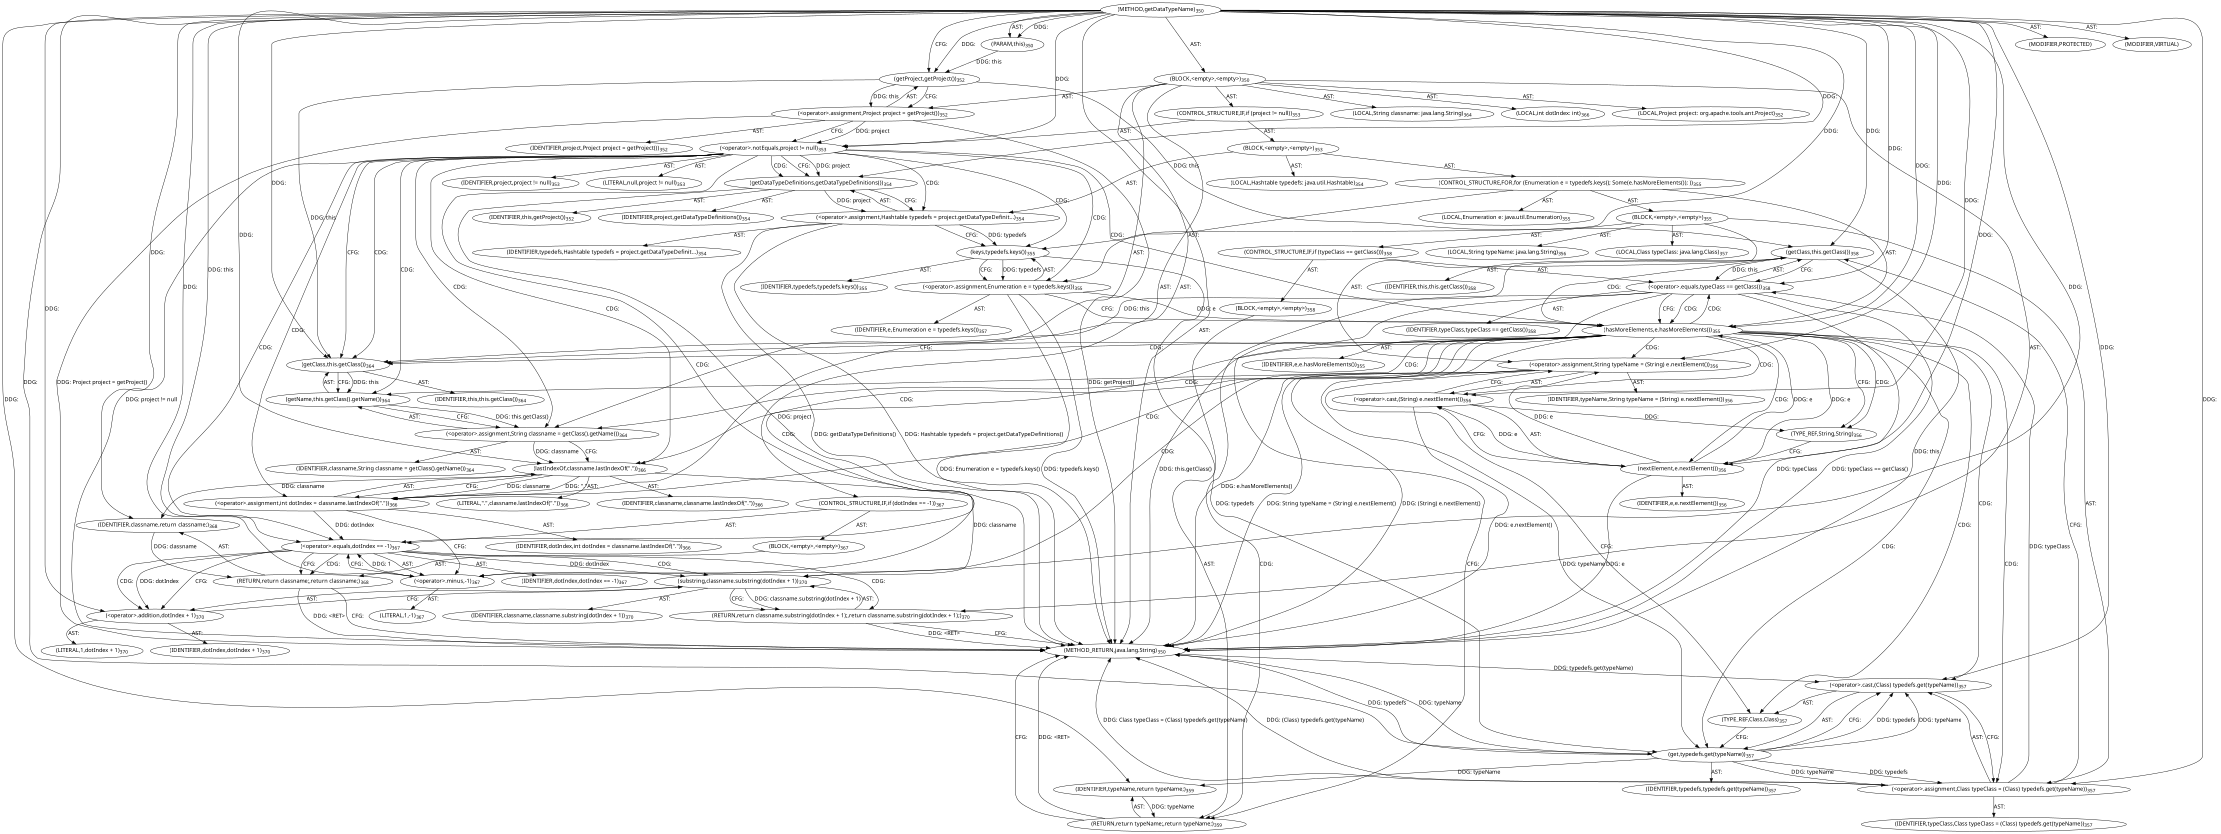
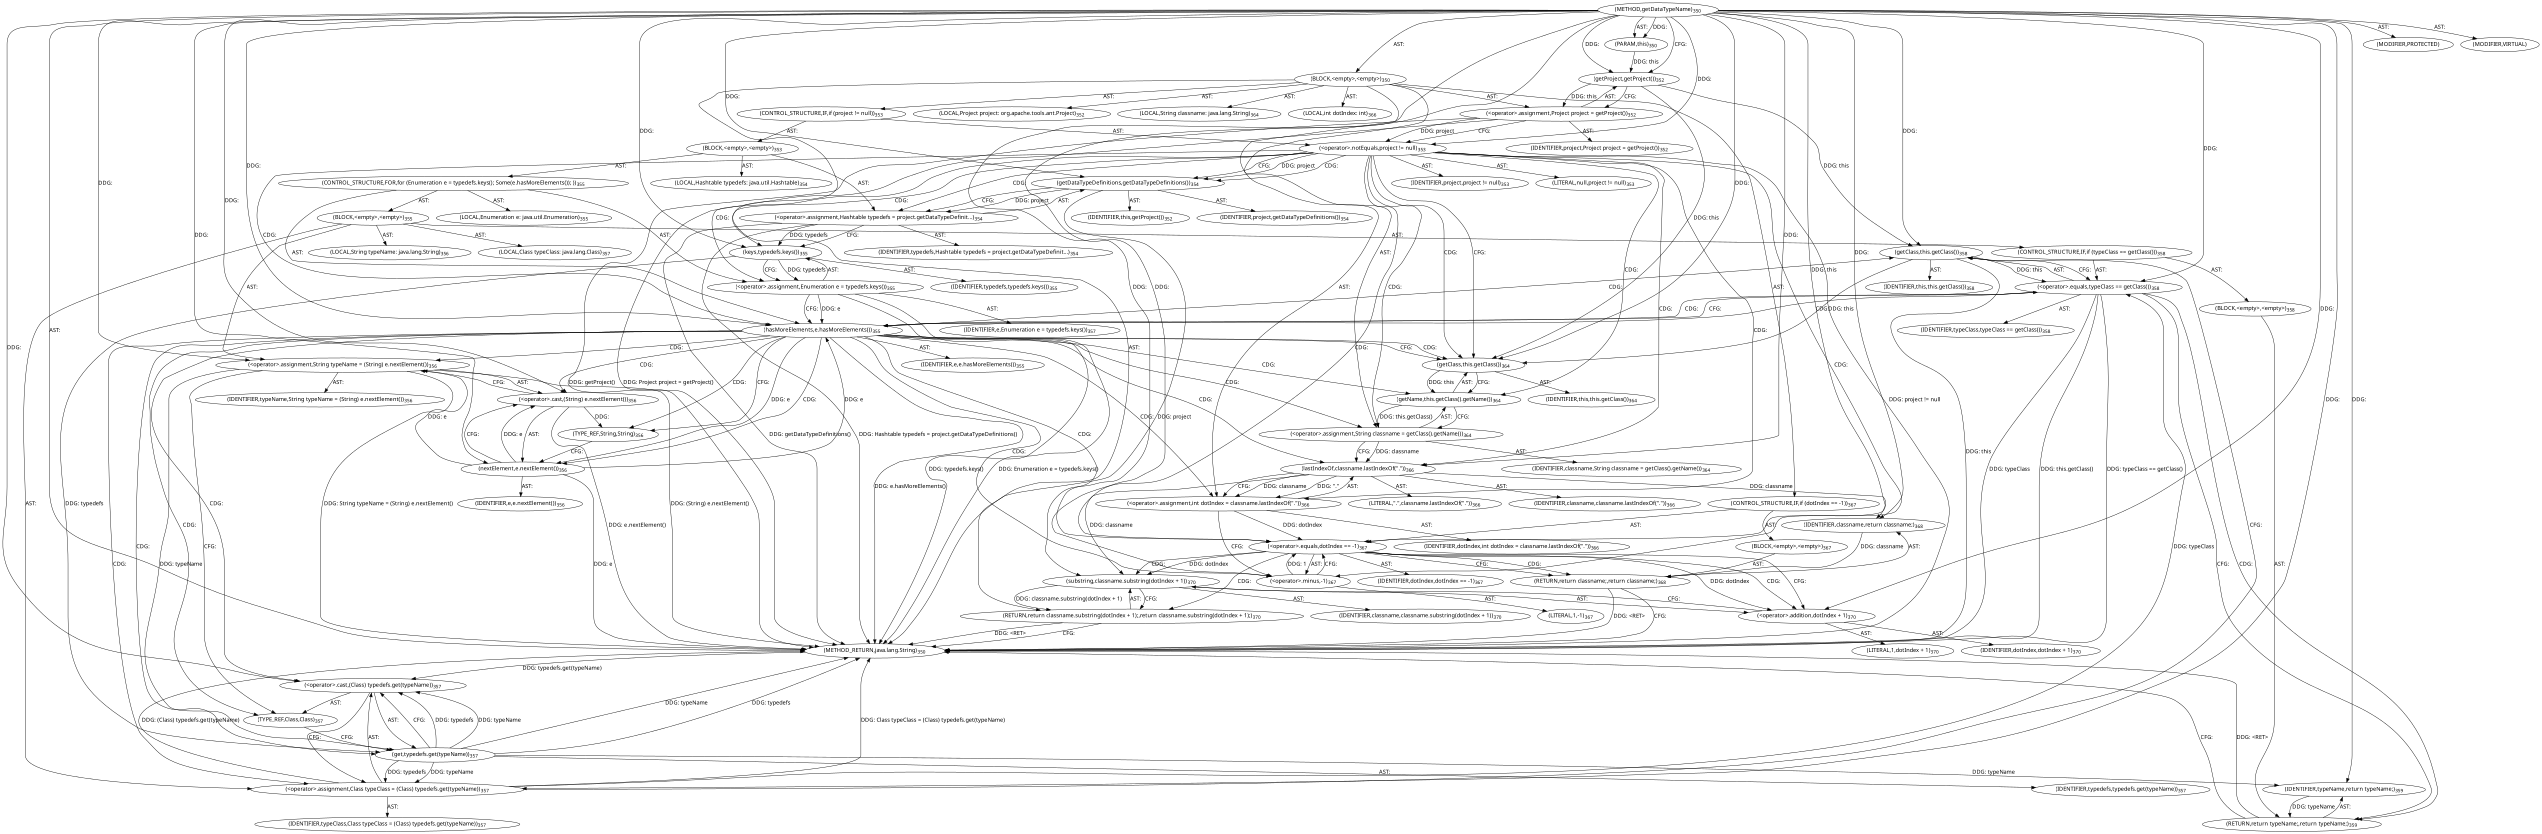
(30, 632) -> none
